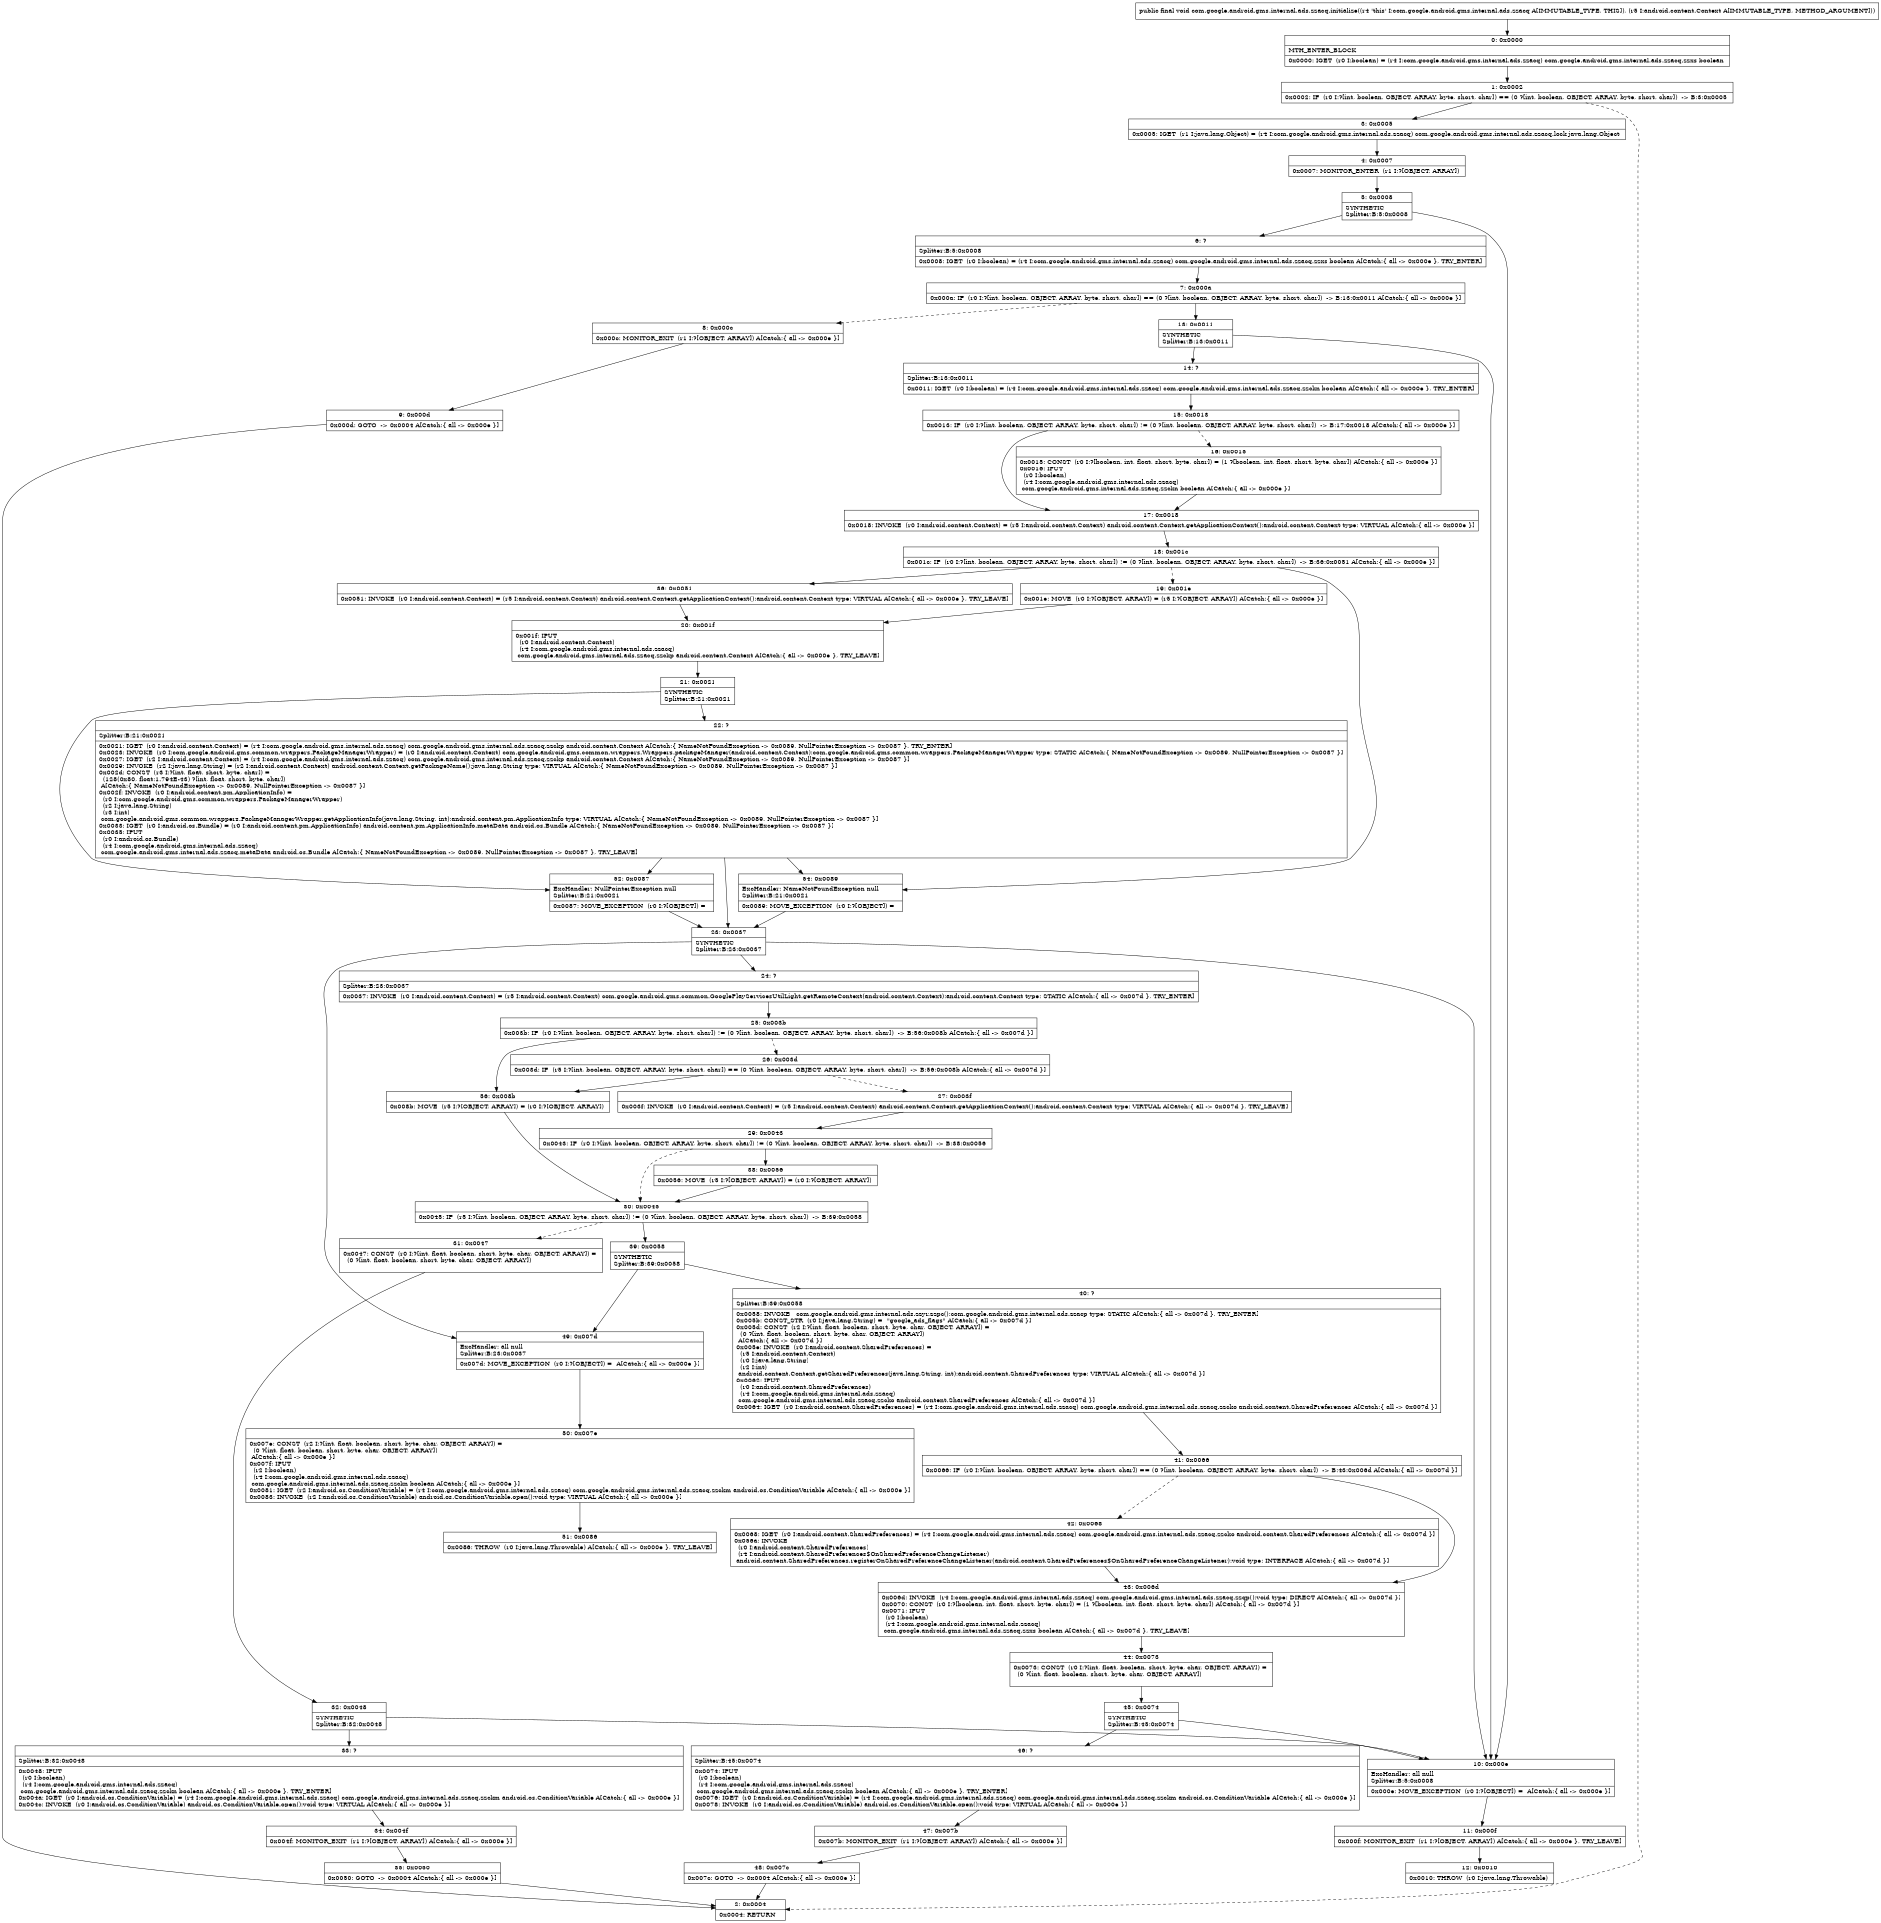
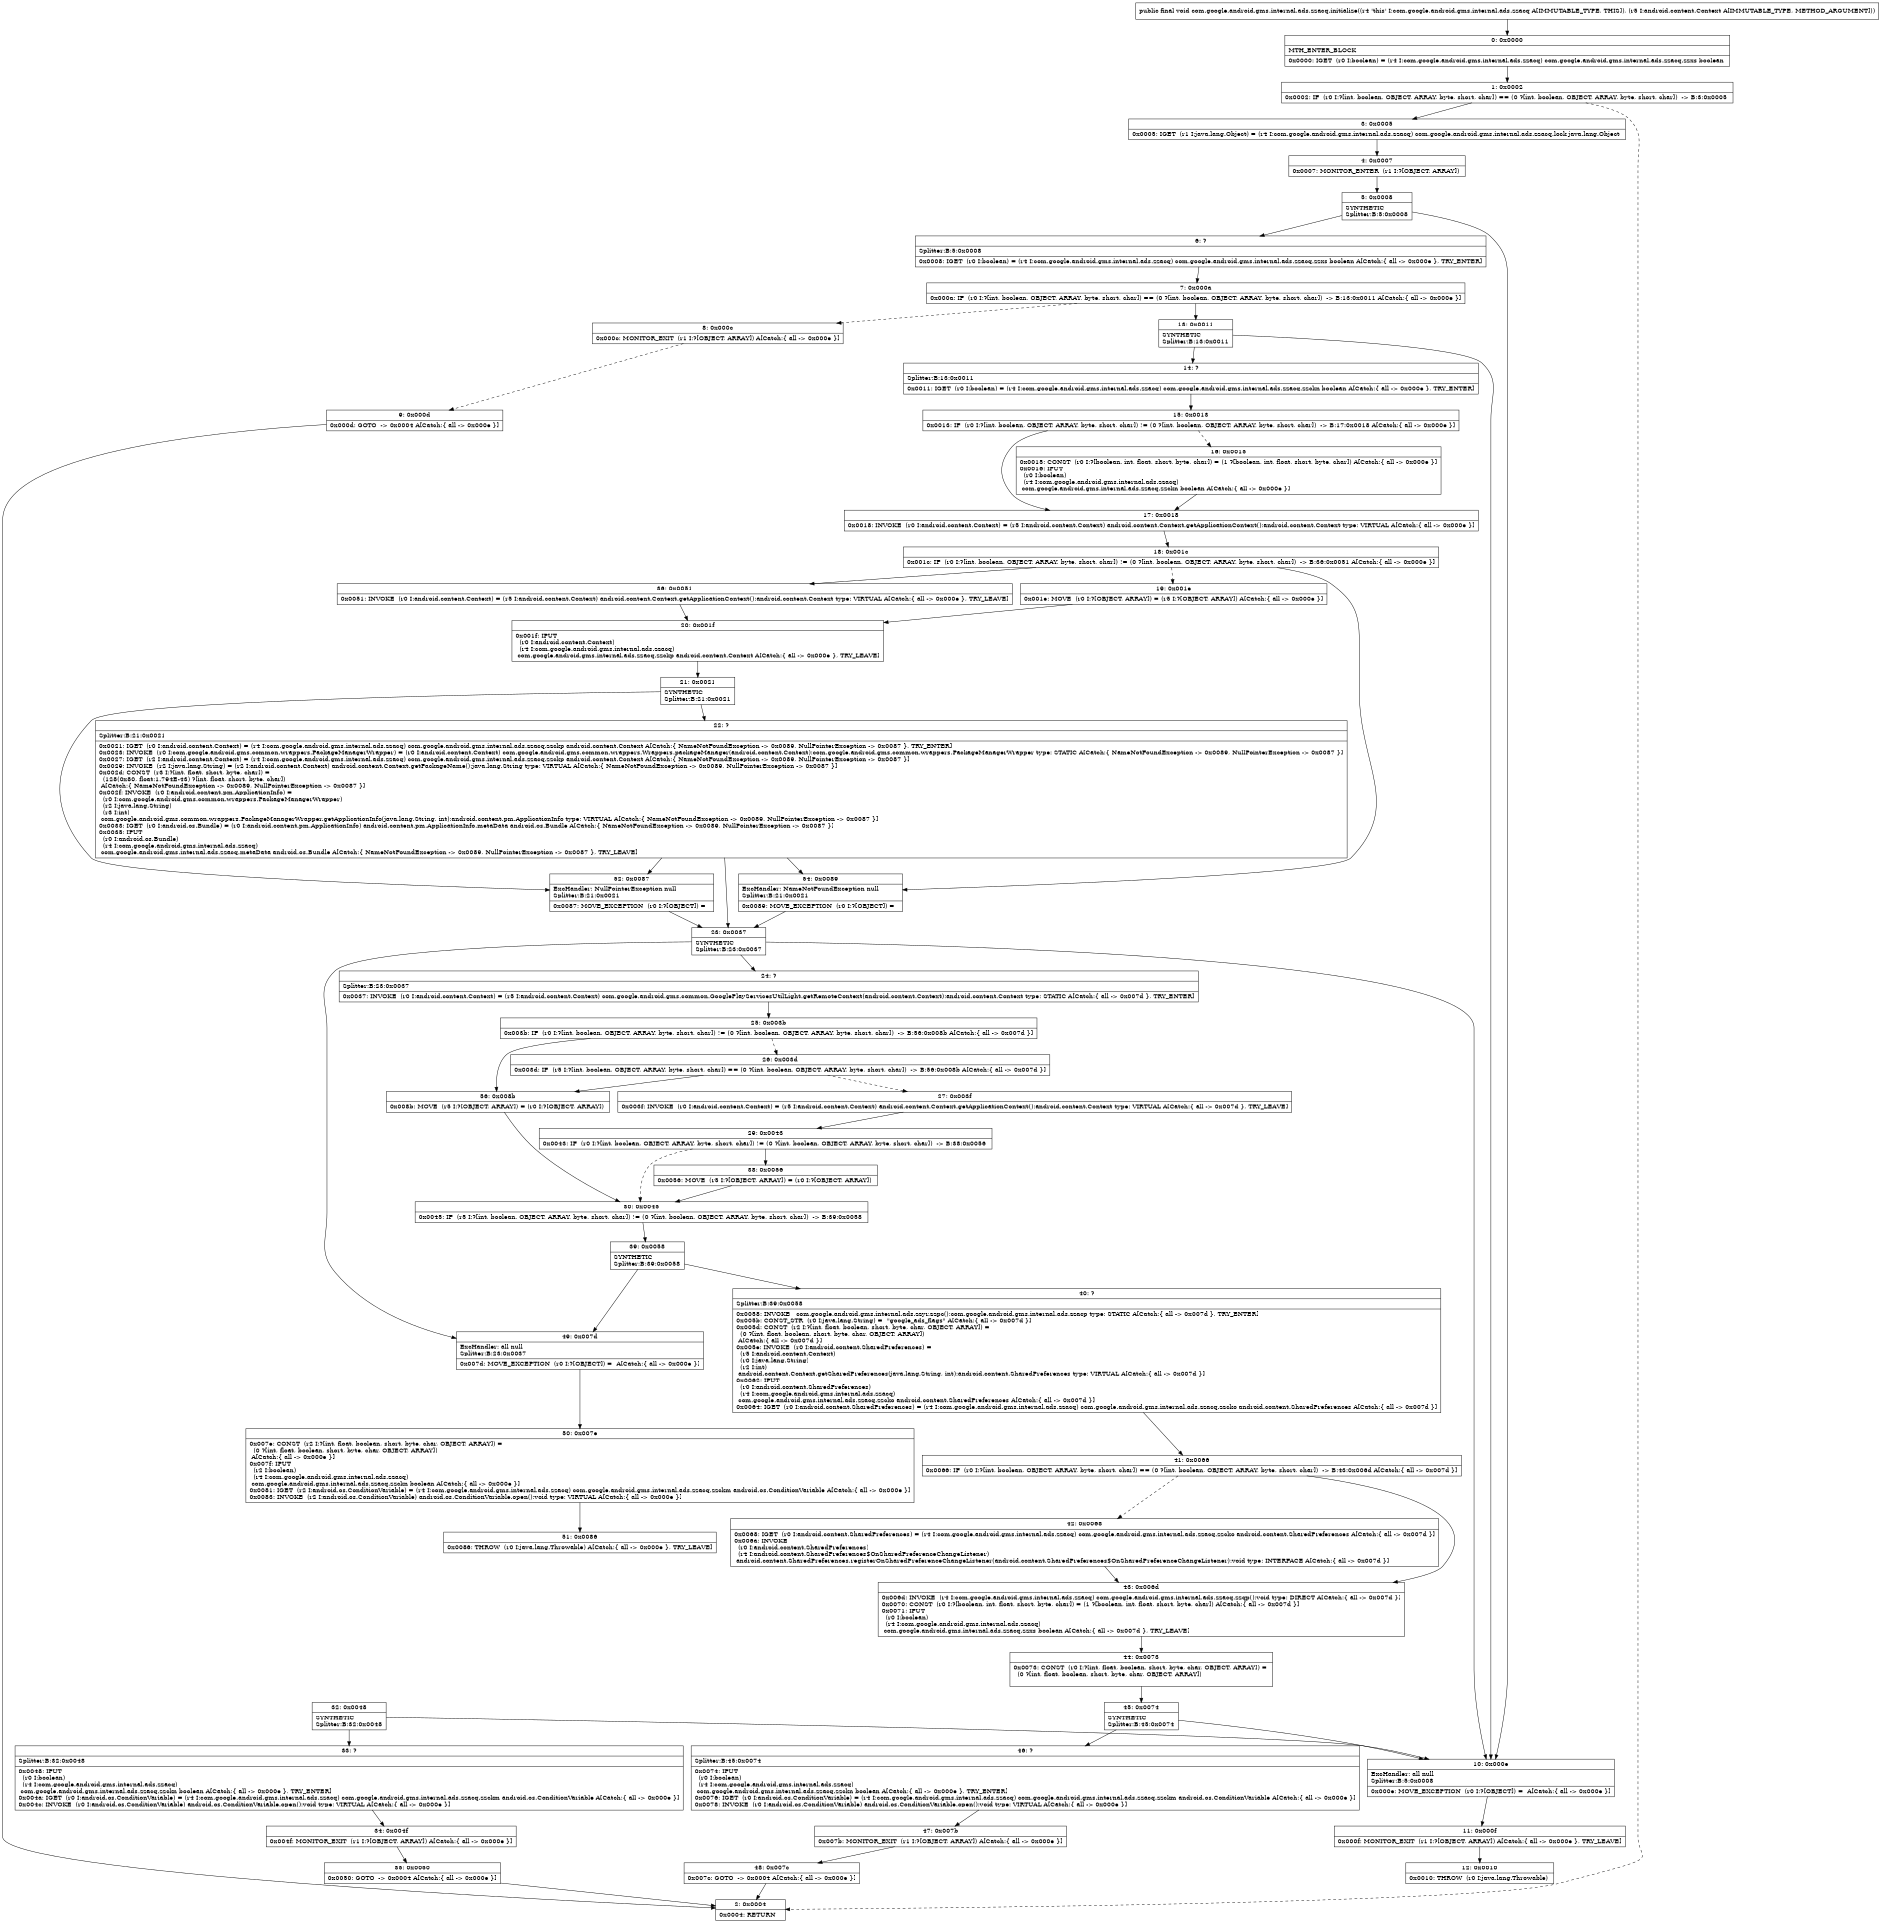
(568, 376) -> (568, 376)
(471, 1256) -> none
(763, 1541) -> (763, 1541)
